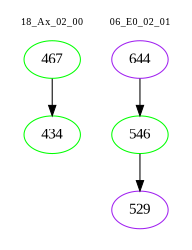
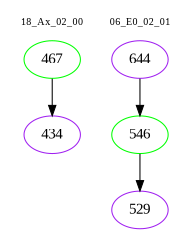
(52, 135) -> (52, 135)
